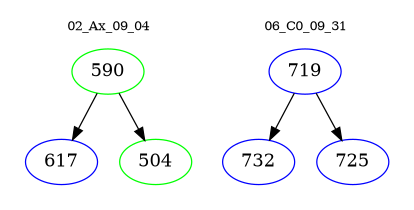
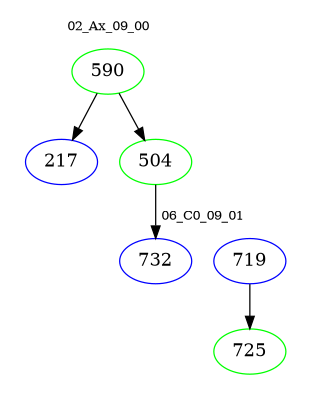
(109, 27) -> (109, 27)
(306, 27) -> (203, 217)
(285, 111) -> (156, 212)
(62, 162) -> (62, 162)
(353, 162) -> (250, 352)
